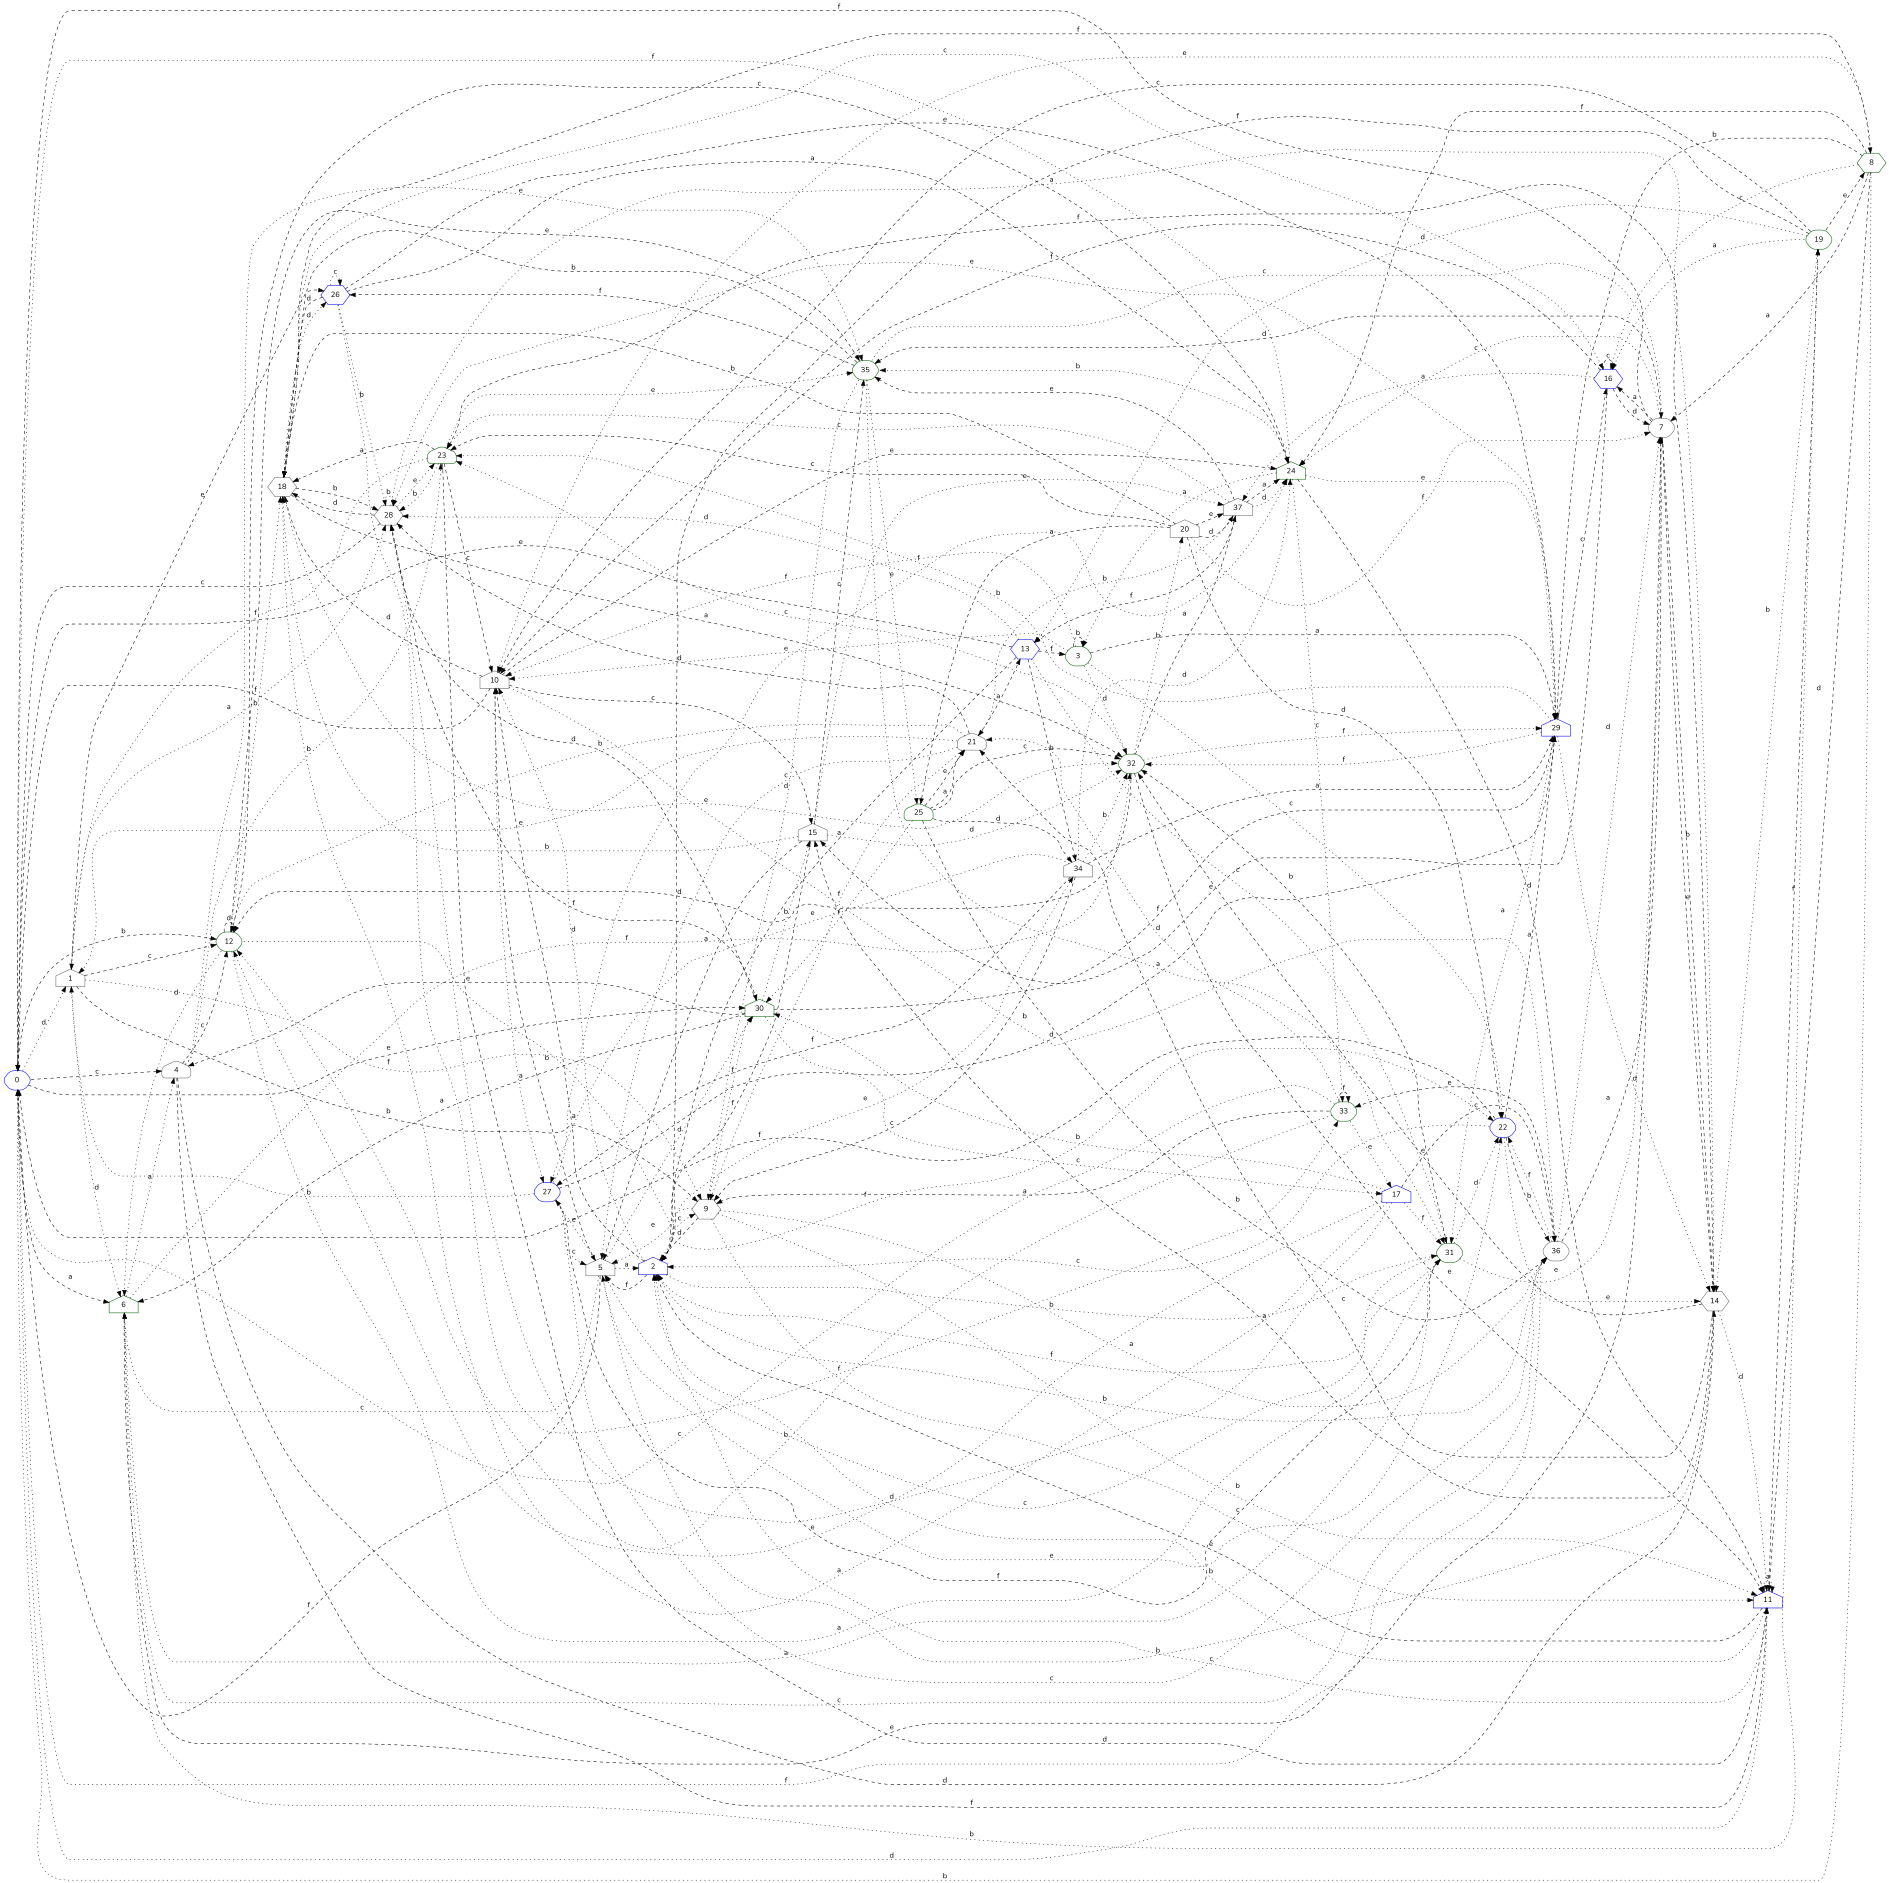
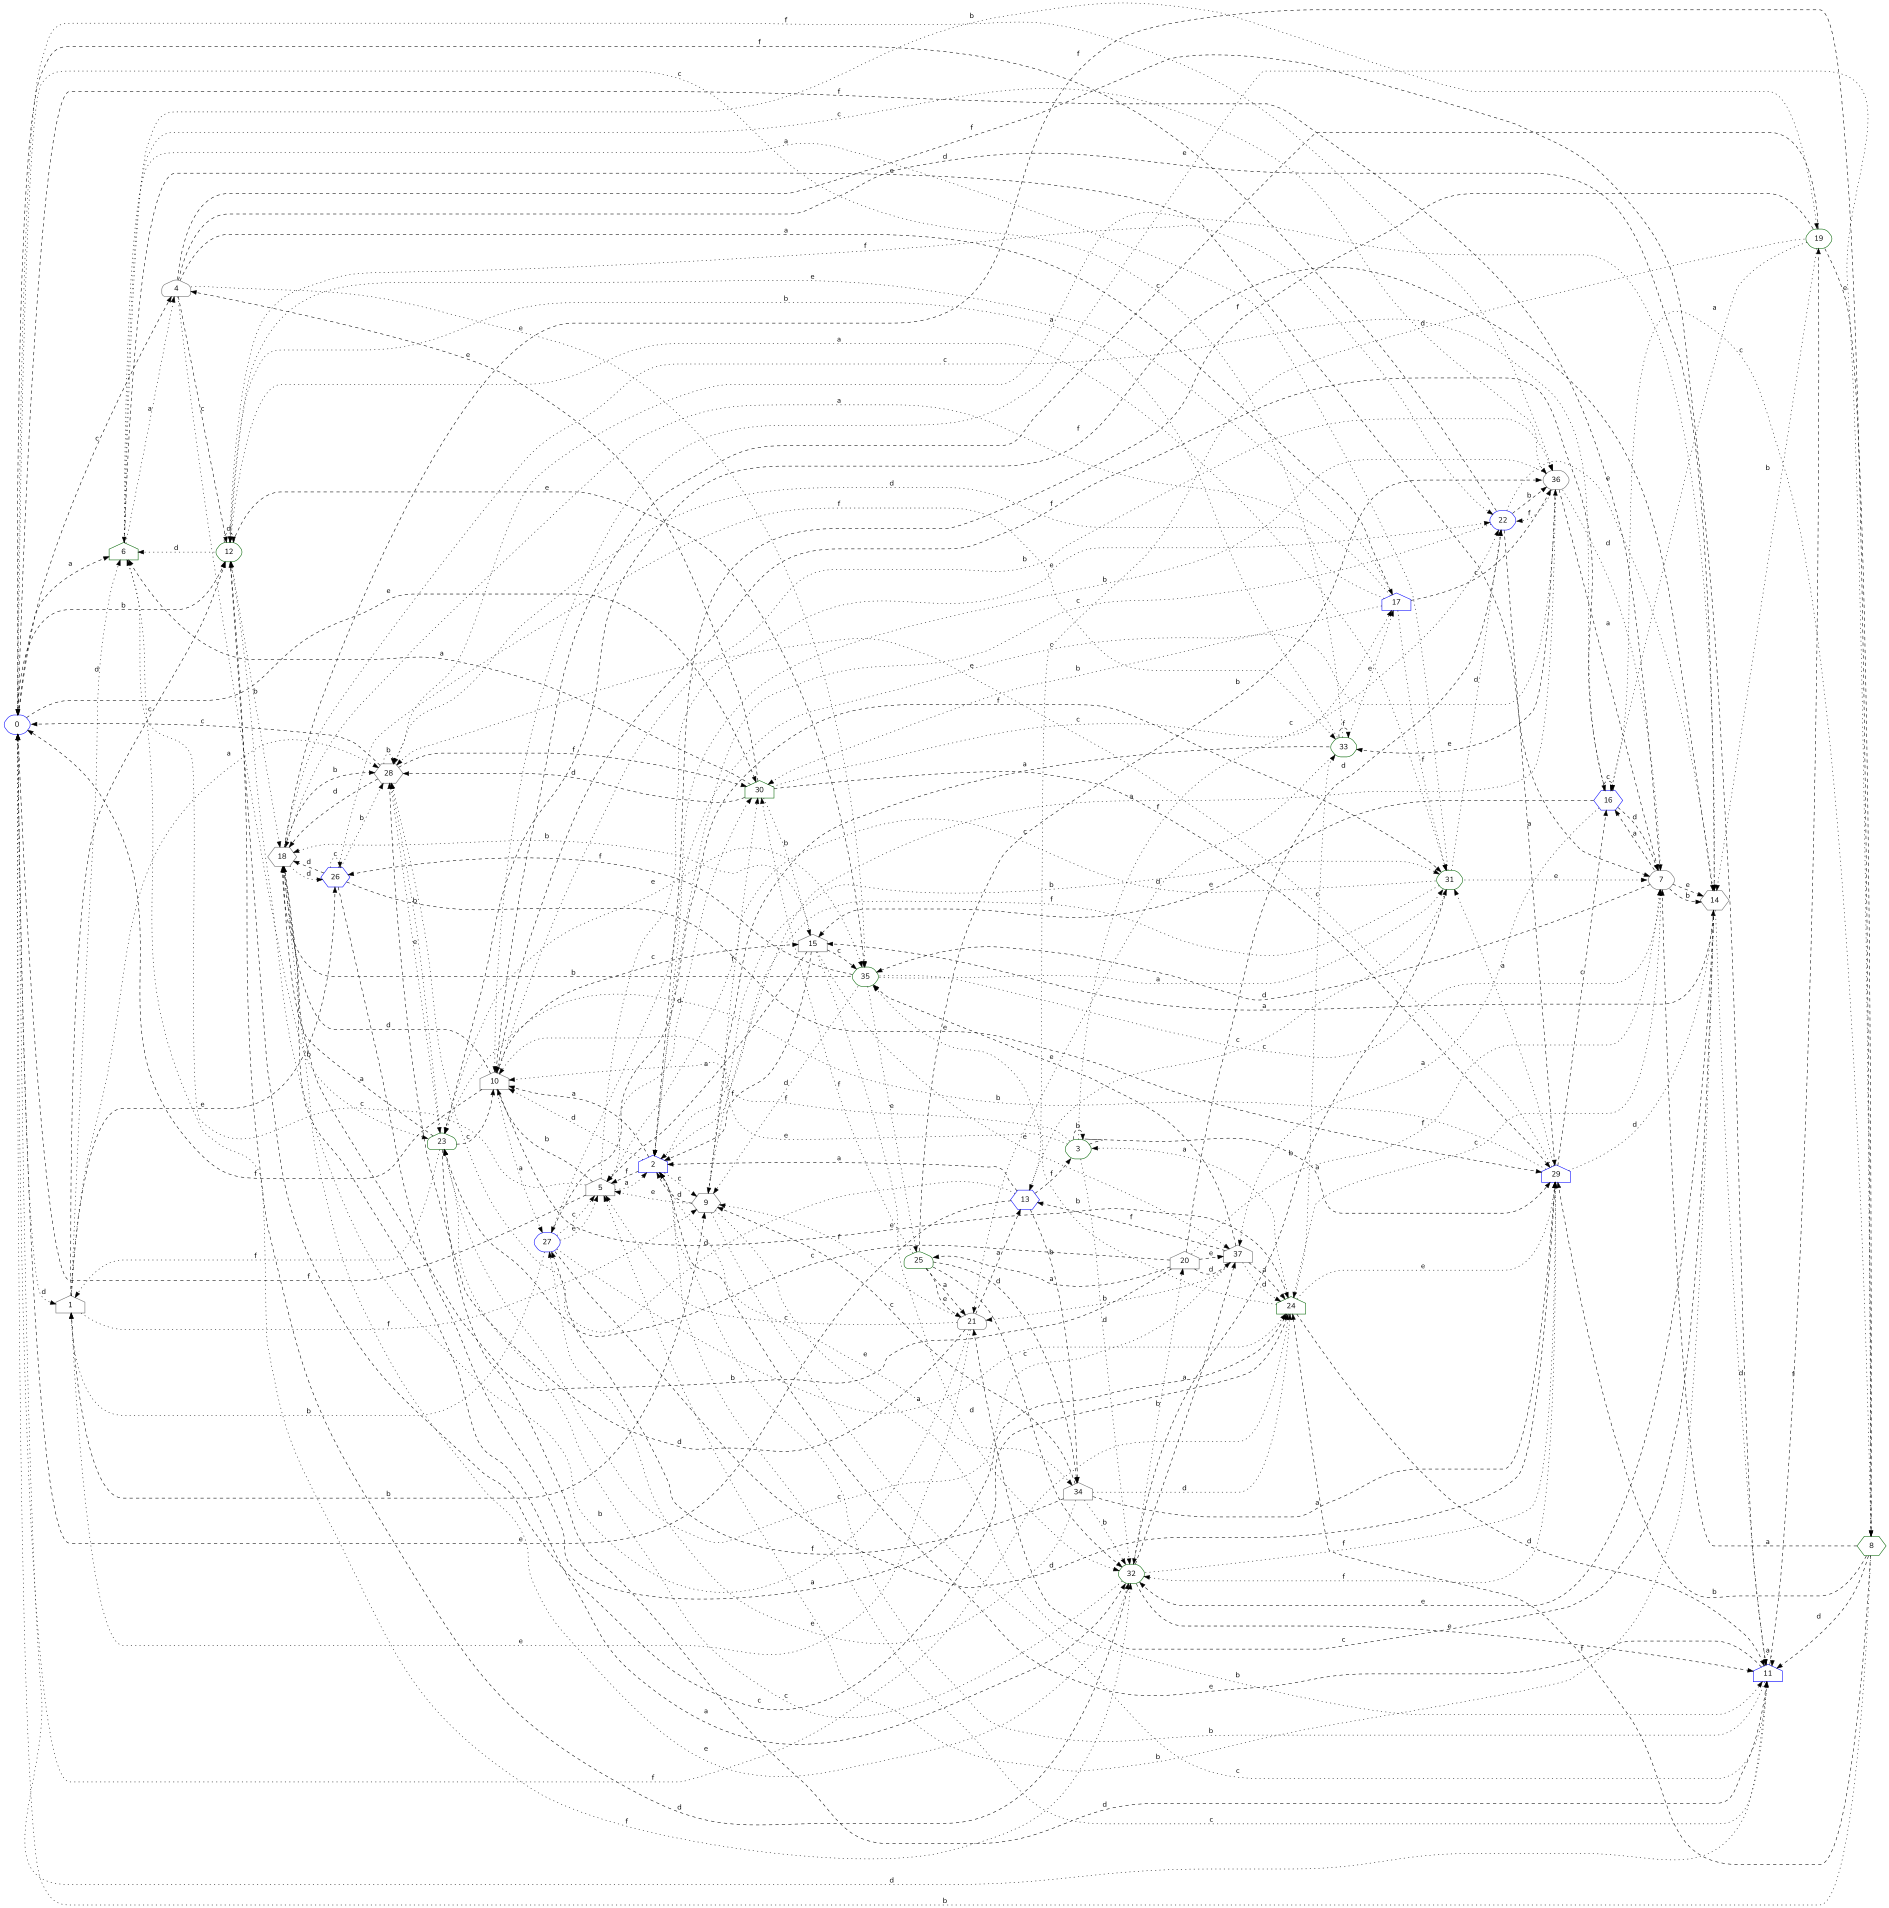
none -> (846, 234)
(919, 558) -> (919, 1399)
